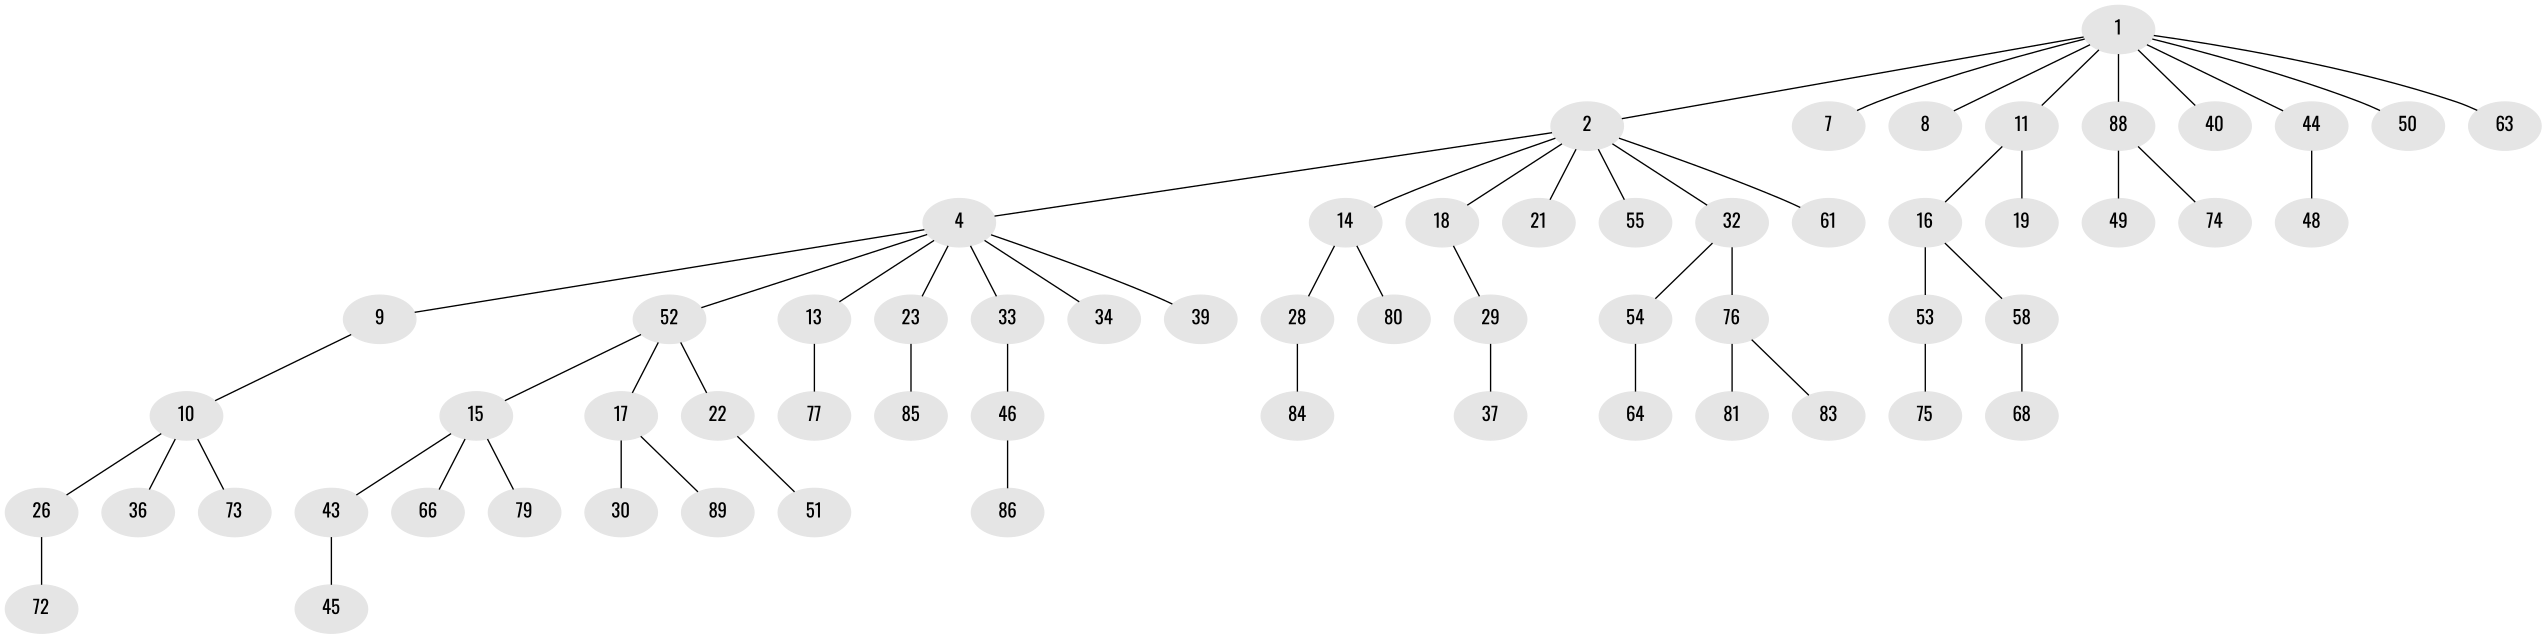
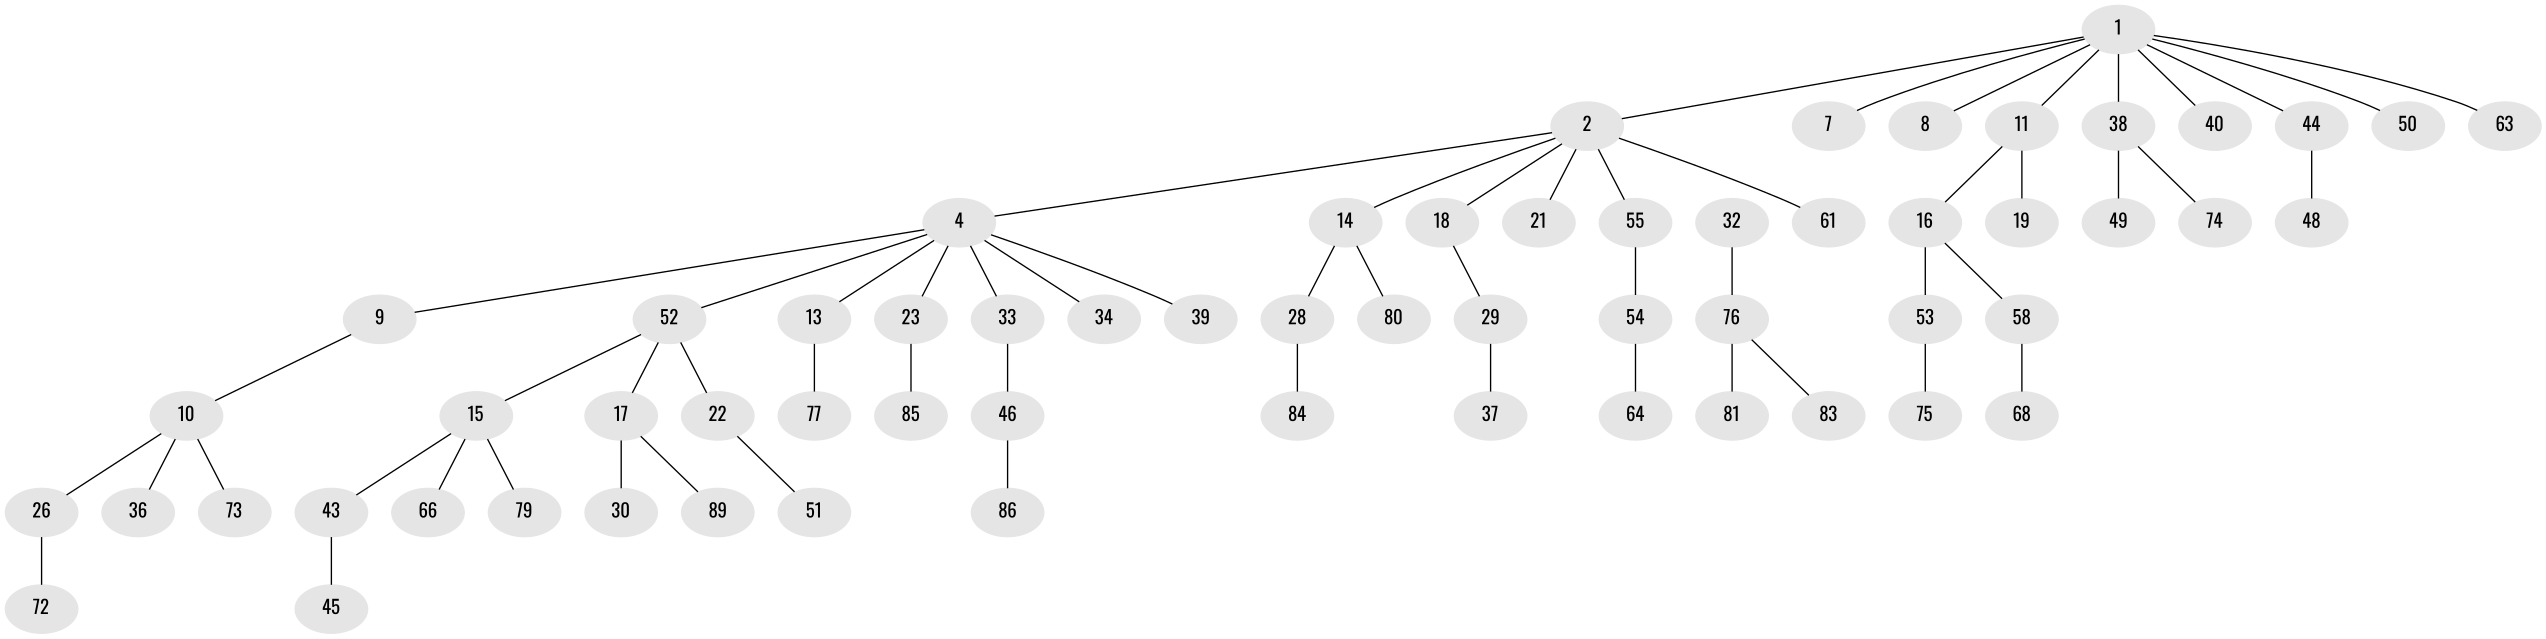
(2118, 126) -> (2118, 126)
(1660, 175) -> none
(1684, 271) -> (1635, 271)
